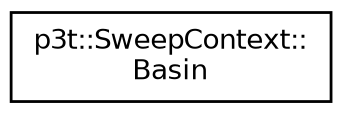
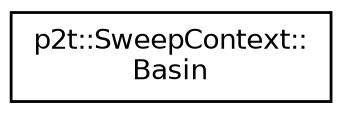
(171, 57) -> (171, 57)
